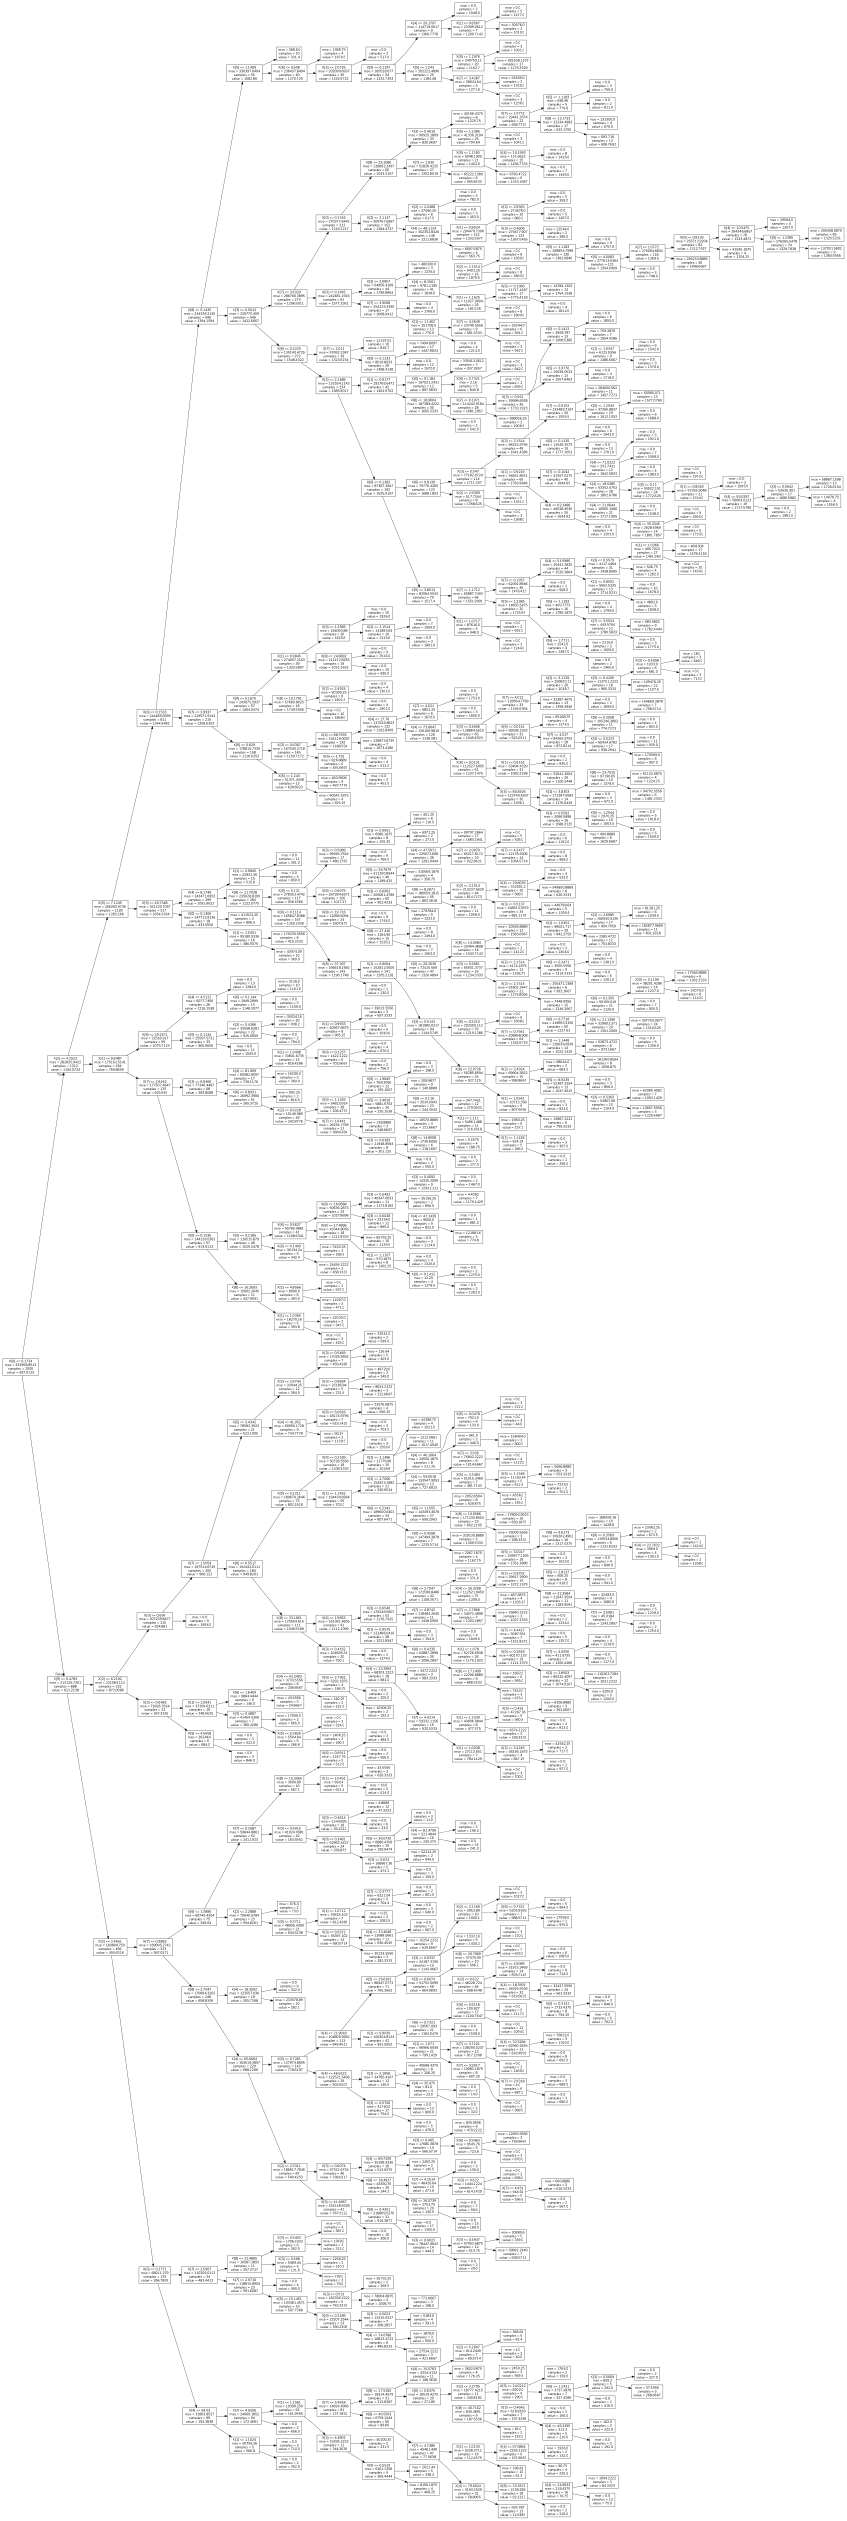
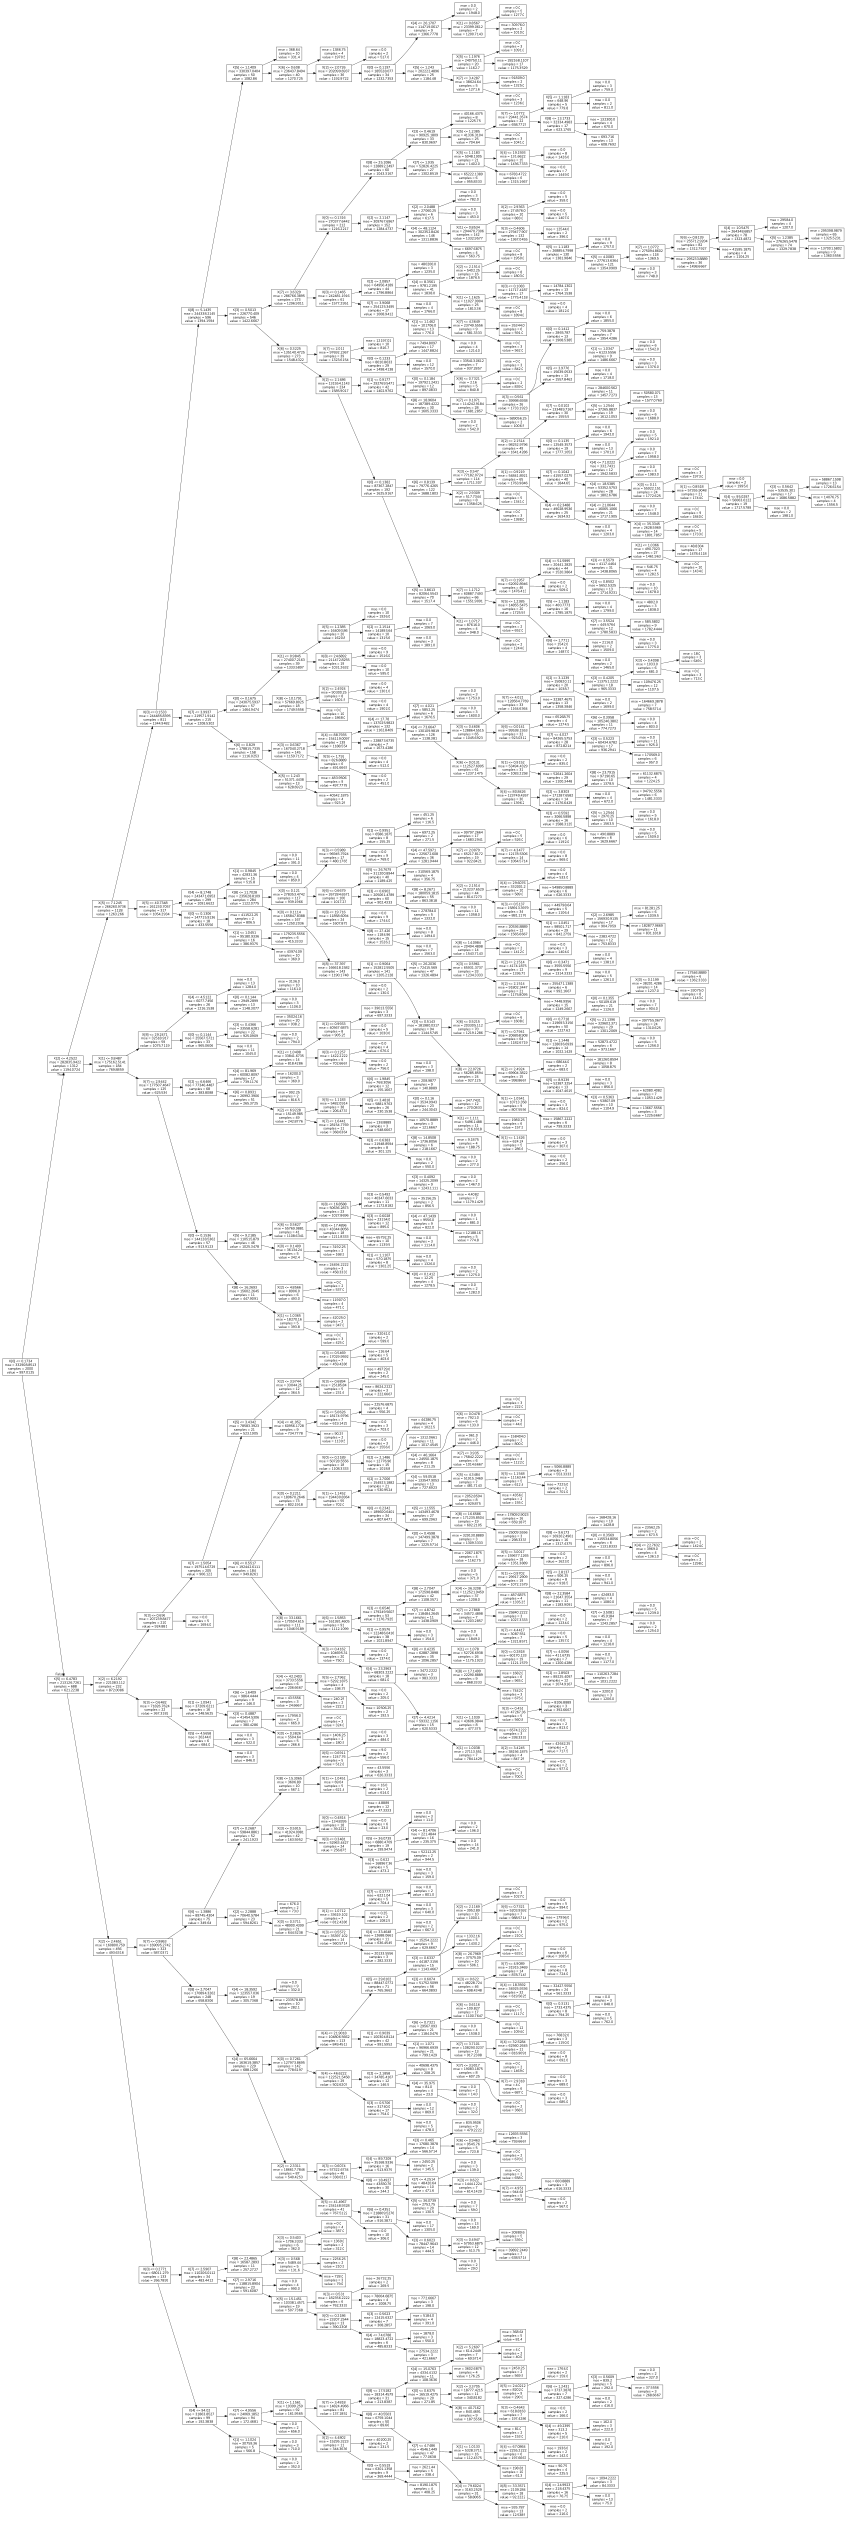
(468, 286) -> (446, 280)
(400, 1105) -> none
(488, 1440) -> (490, 1450)
none -> (445, 2405)
